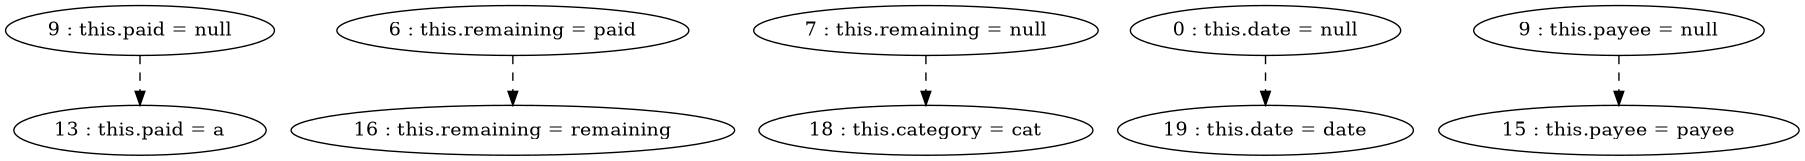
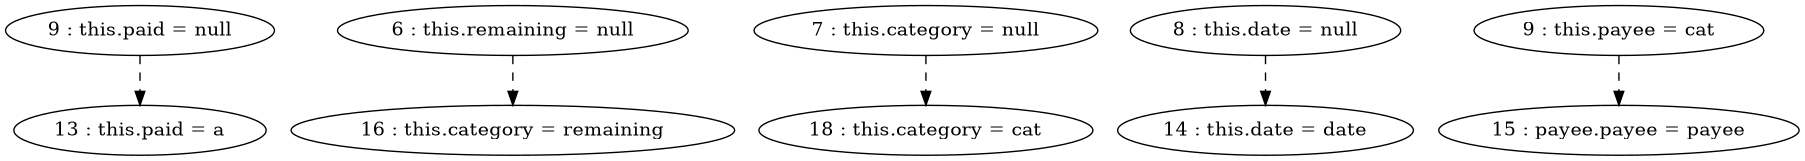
(513, 30) -> (513, 30)
(926, 30) -> (926, 30)
(1266, 30) -> (1266, 30)
(1619, 30) -> (1619, 30)
(513, 130) -> (513, 130)
(1266, 130) -> (1266, 130)
(1619, 130) -> (1619, 130)
